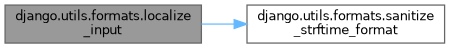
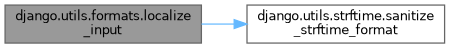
(346, 24) -> (346, 24)
